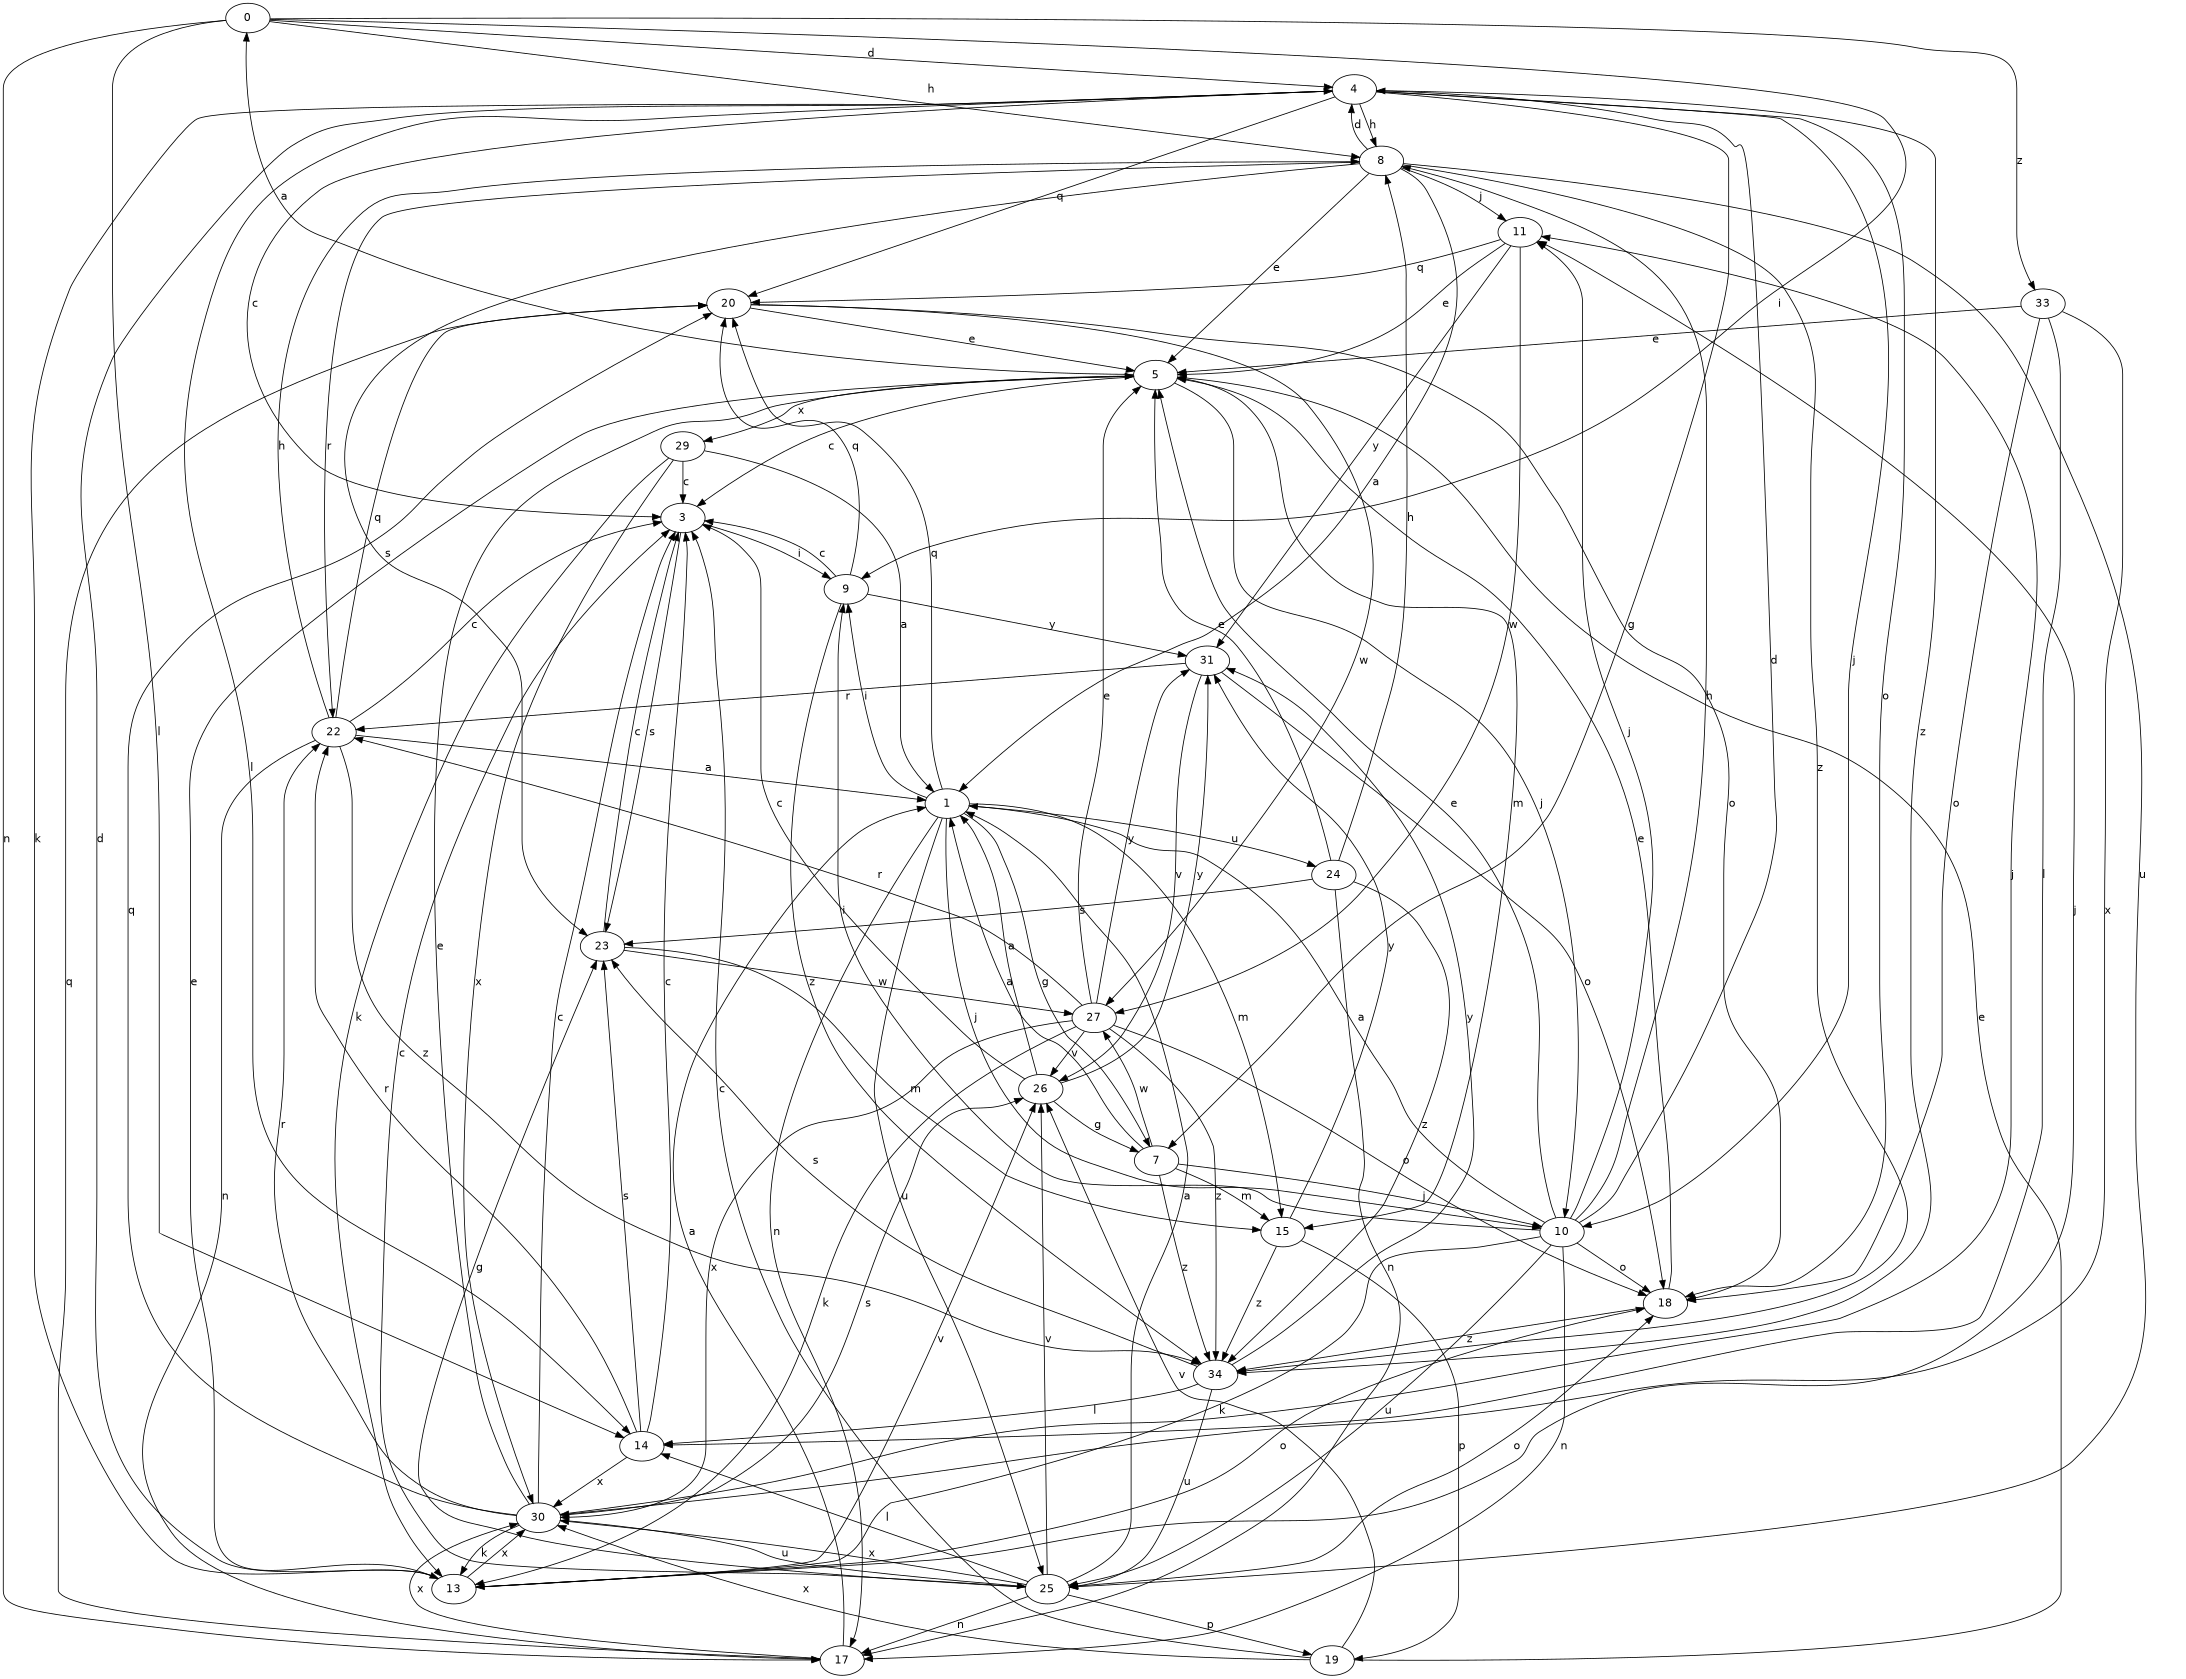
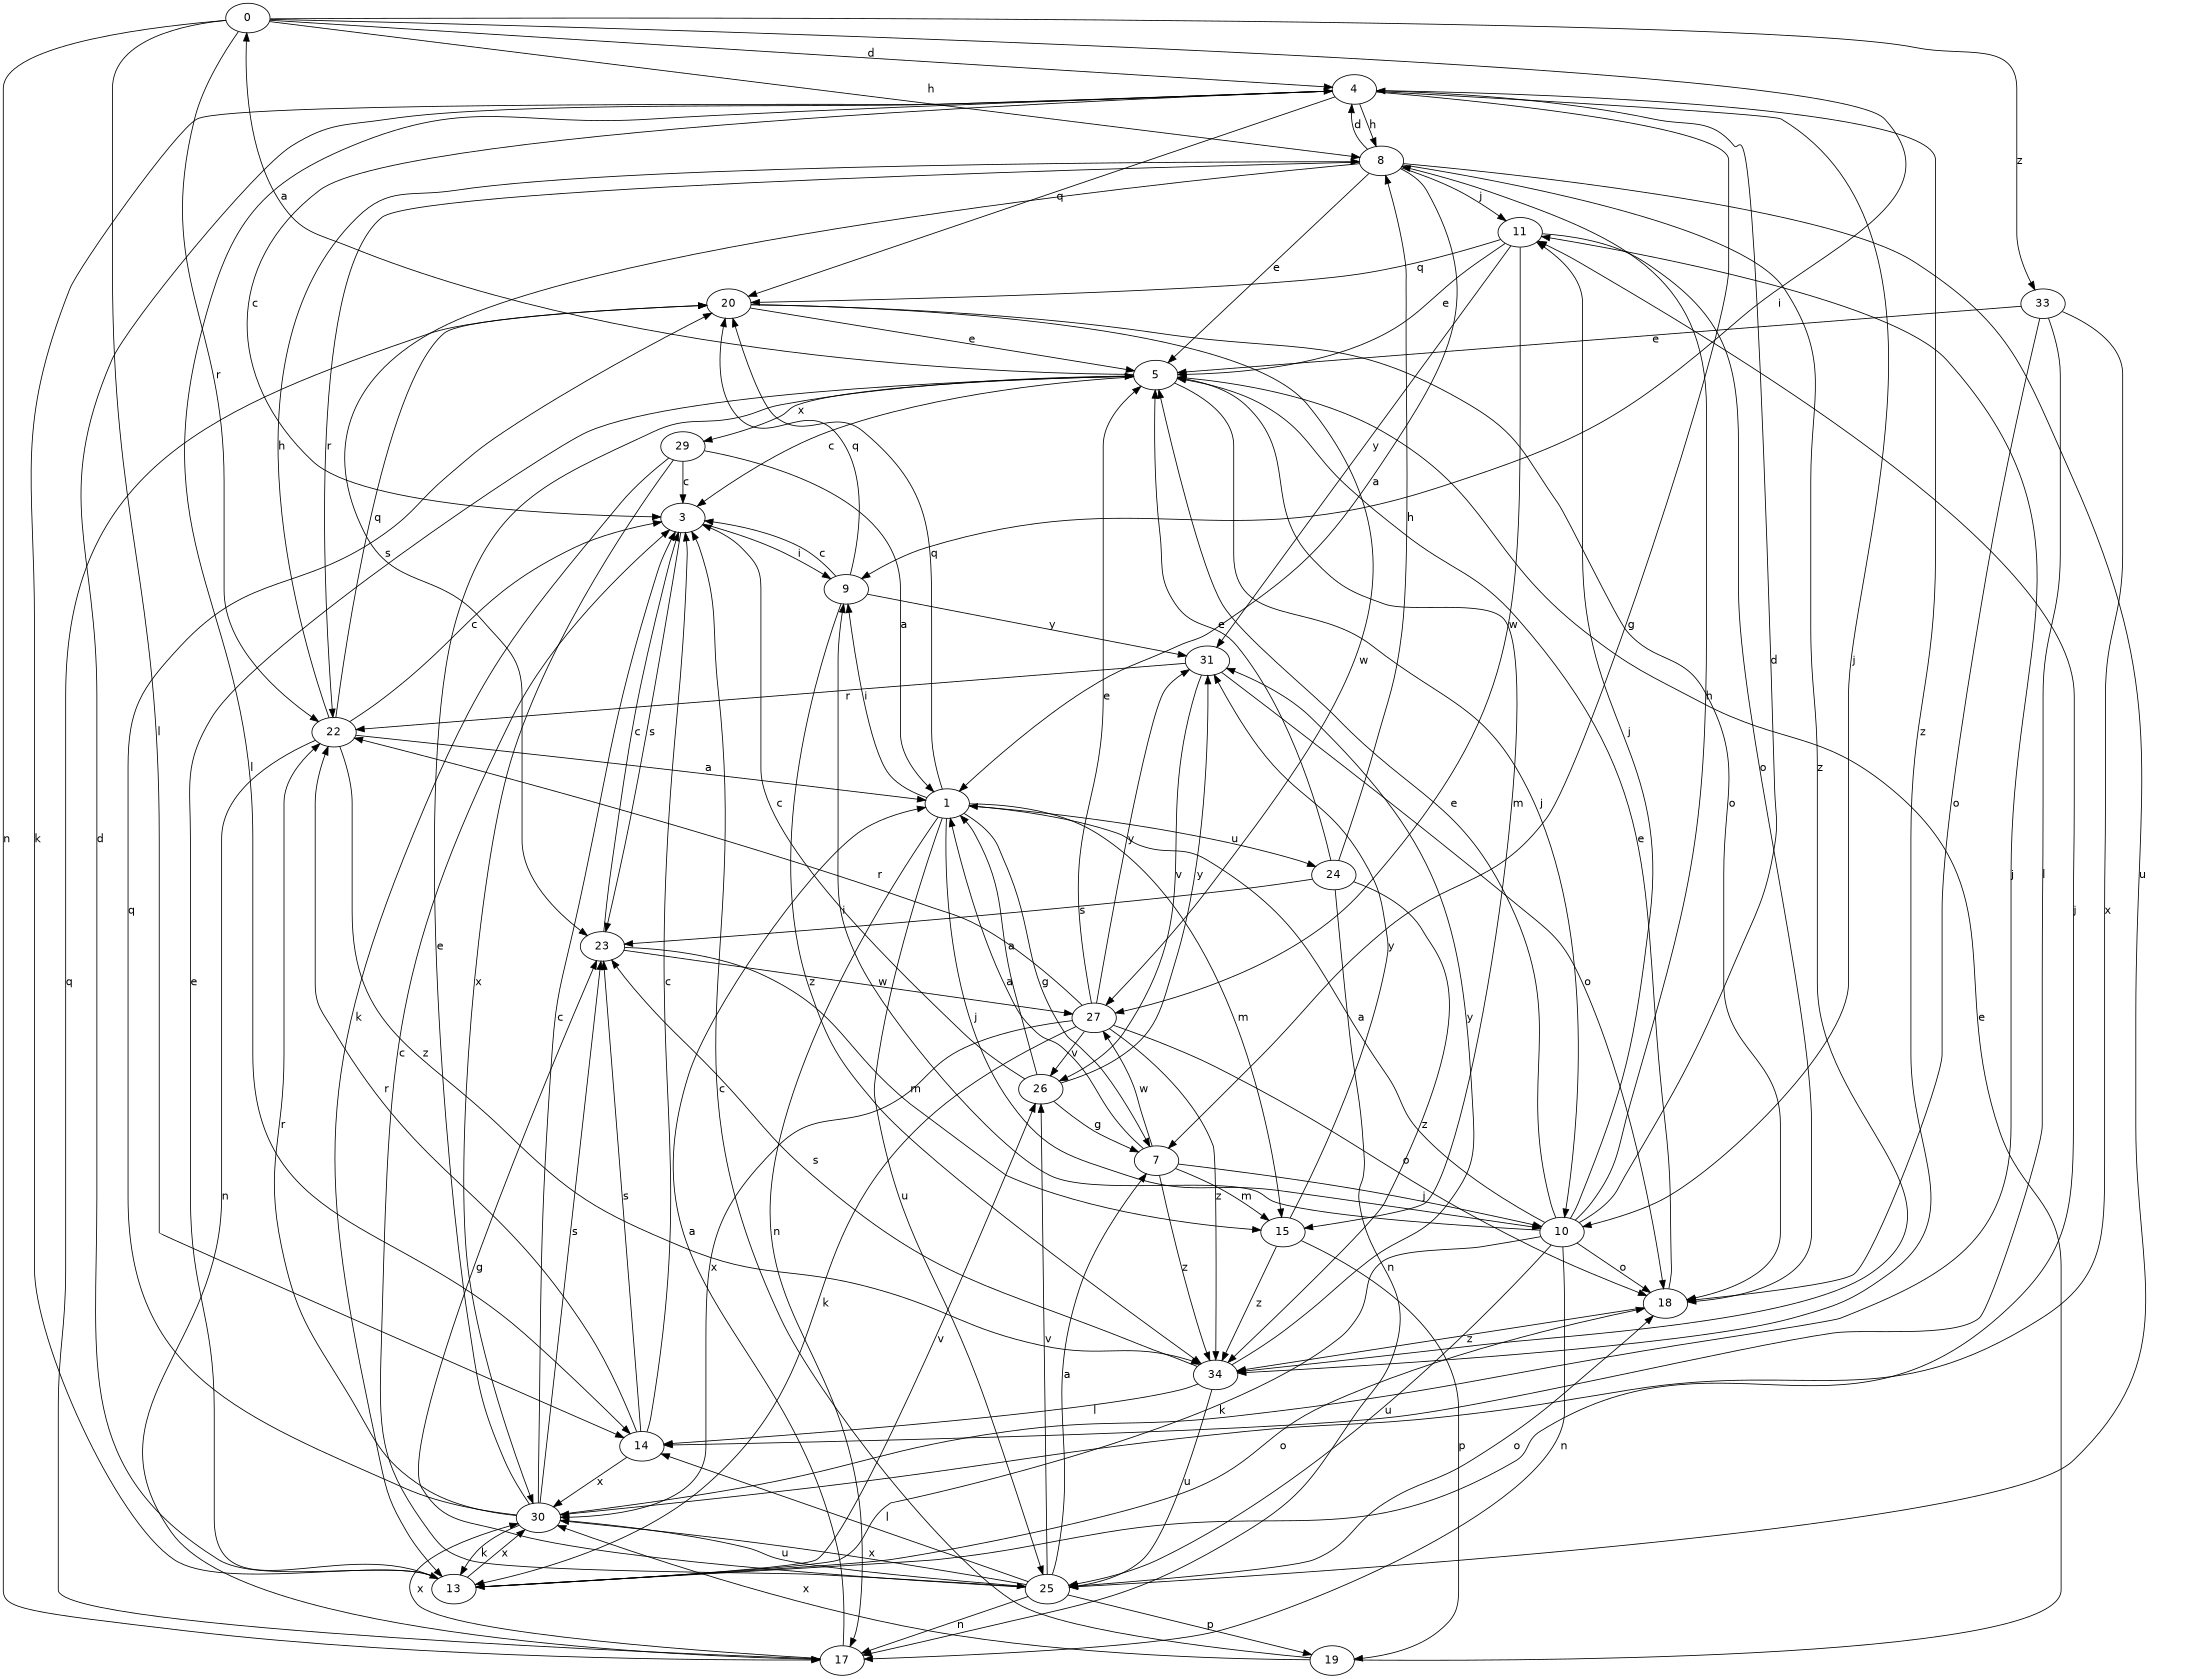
none -> (215, 383)
(1901, 534) -> (1757, 751)
(1185, 1180) -> (1063, 1369)
(838, 1360) -> (570, 1236)
(1192, 1398) -> none
